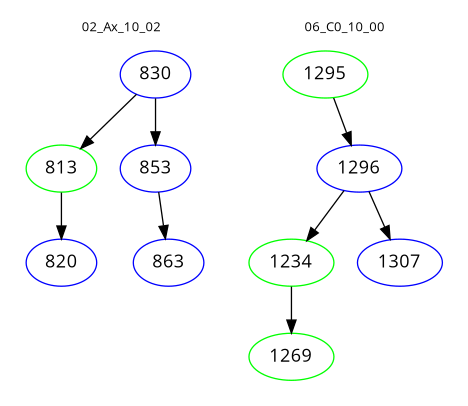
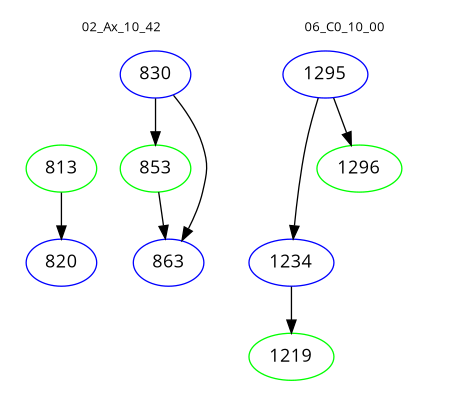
(122, 28) -> (122, 28)
(325, 74) -> (325, 74)
(113, 117) -> (206, 159)
(156, 169) -> (156, 169)
(359, 169) -> (359, 169)
(329, 210) -> (303, 161)
(291, 263) -> (291, 263)
(400, 263) -> none
(291, 357) -> (291, 357)
